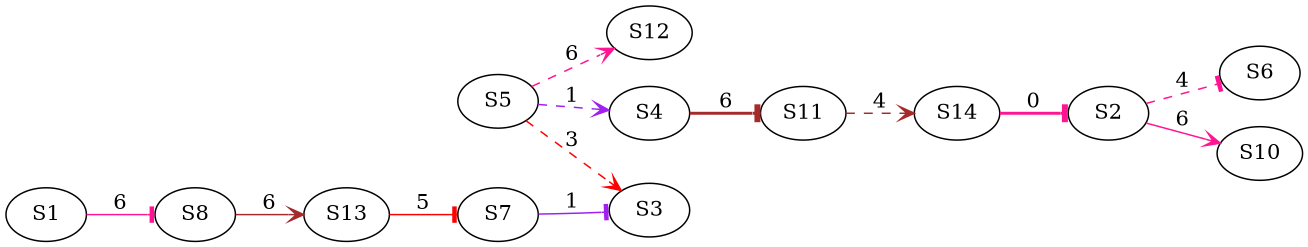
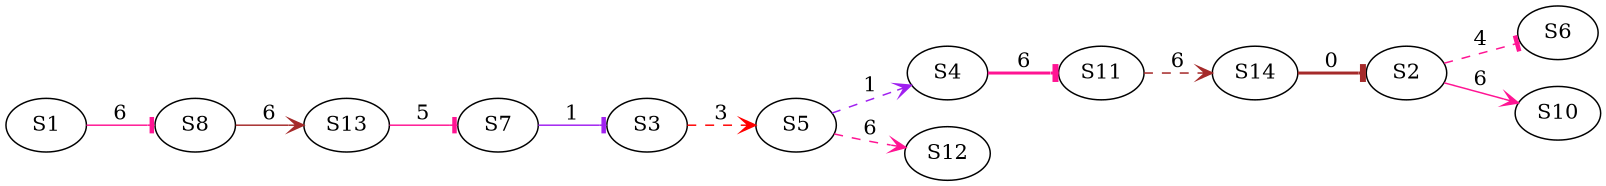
(880, 102) -> (1178, 62)
(721, 113) -> (1019, 73)
(1030, 113) -> (1328, 73)
(568, 151) -> (714, 125)
(420, 215) -> (420, 125)
